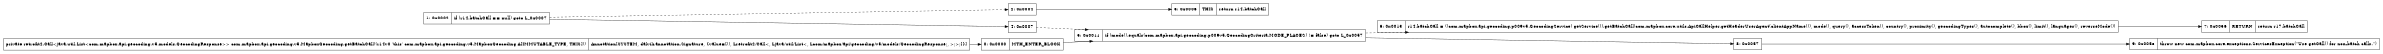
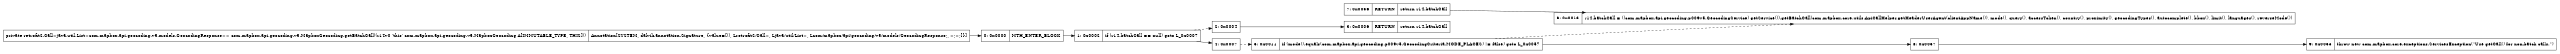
(1208, 9) -> (1385, 27)
(2281, 26) -> (1424, 9)
(2158, 27) -> (1516, 11)
(1077, 42) -> (1067, 36)
